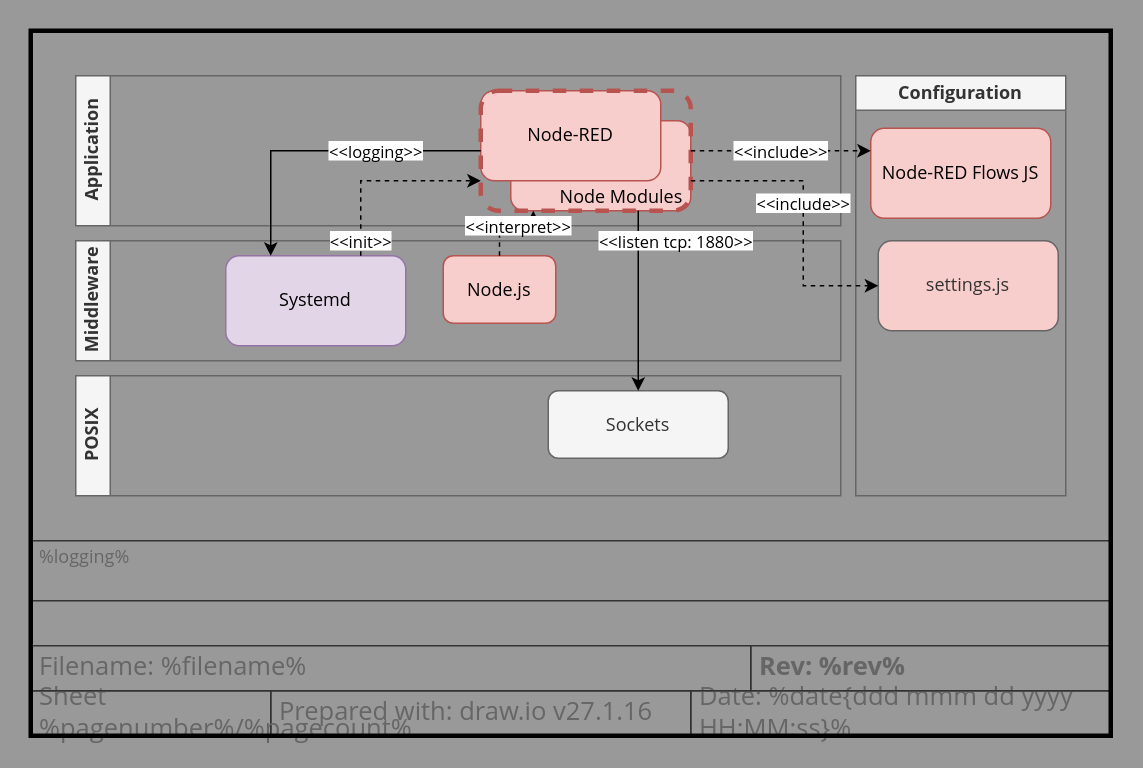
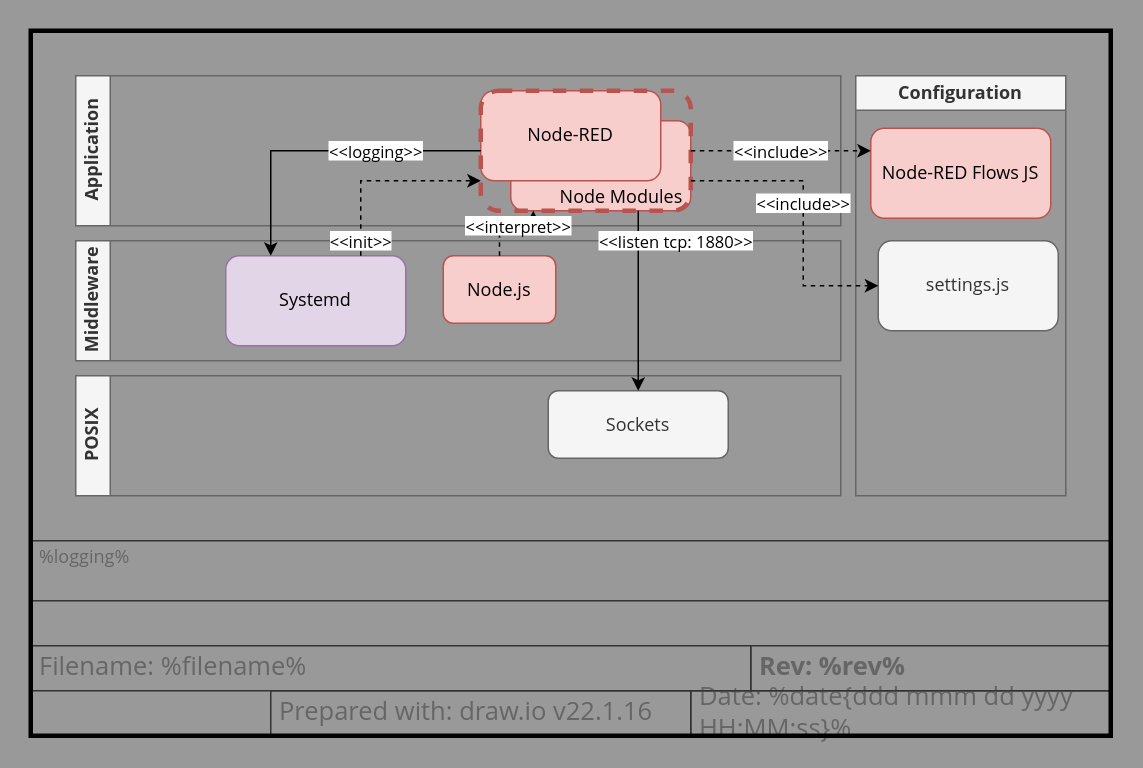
(968, 286) -> (968, 286)
(471, 712) -> (471, 712)
(151, 713) -> none
